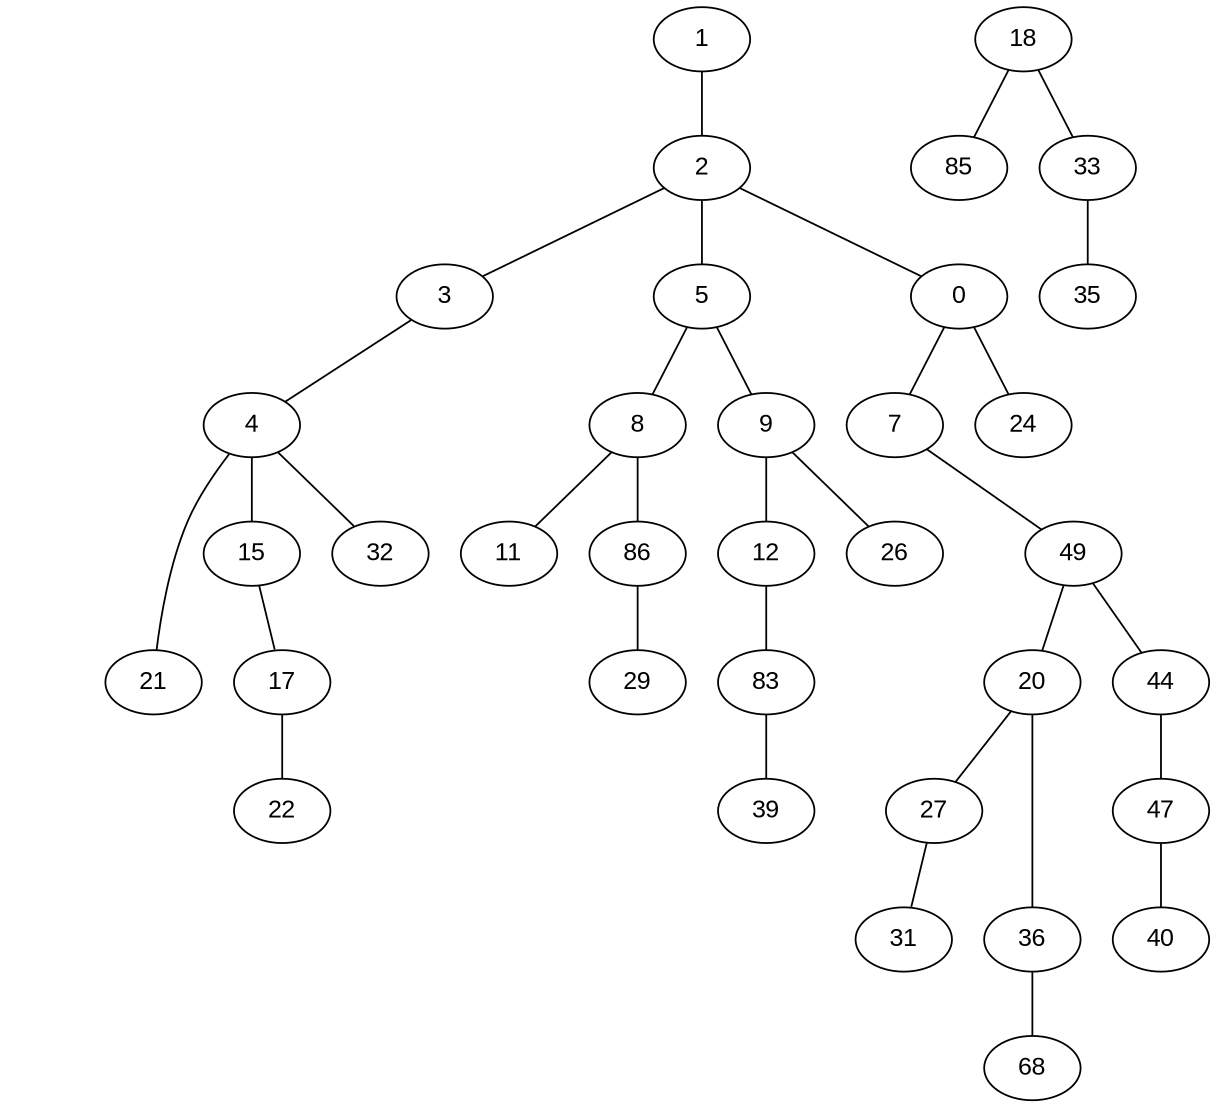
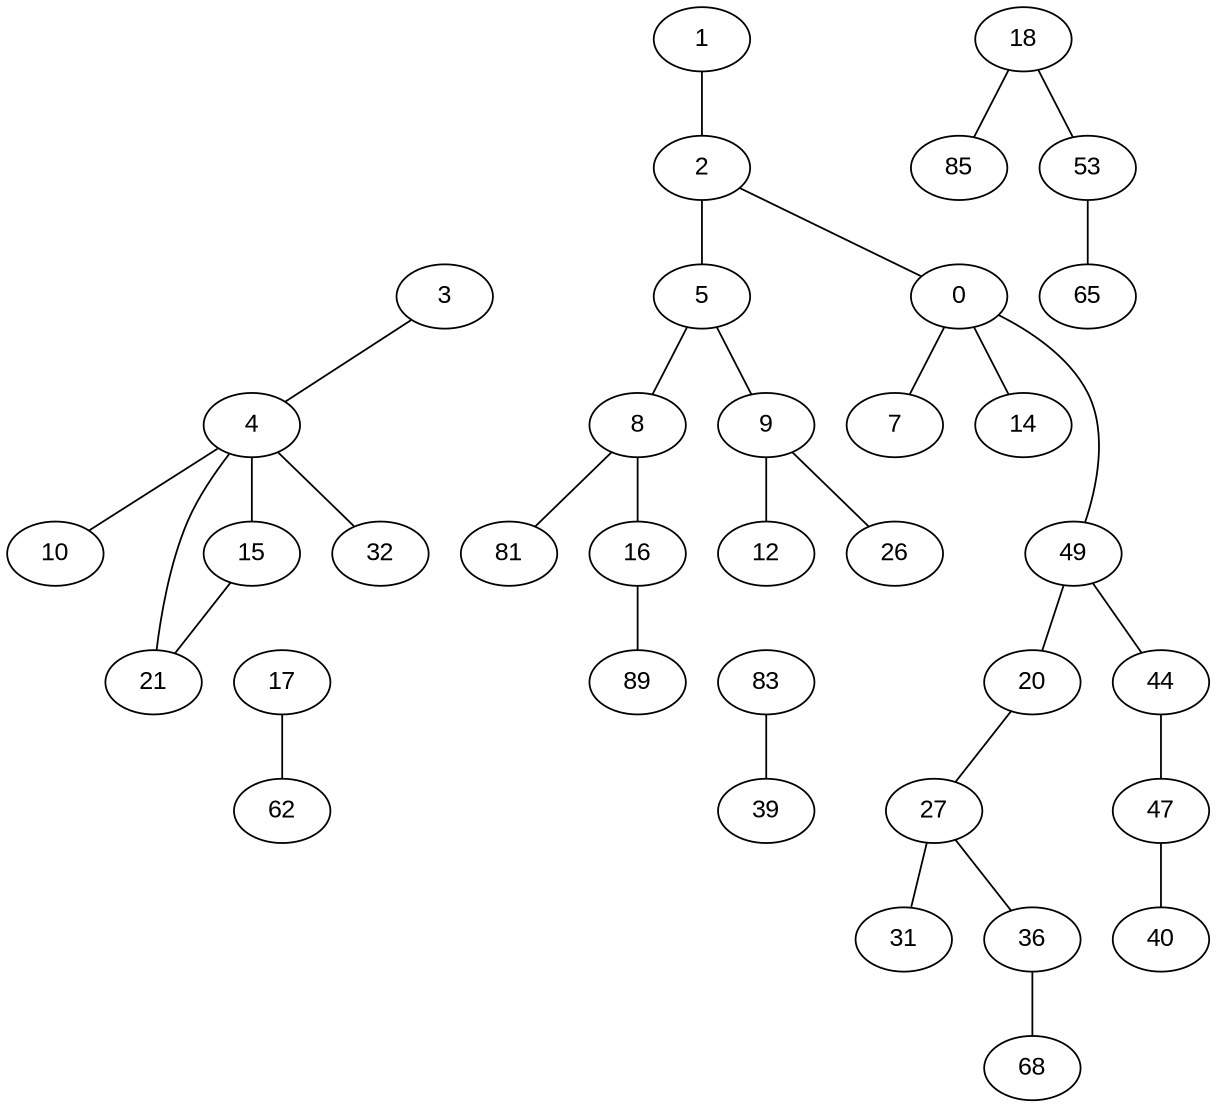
(1088, 168) -> (1088, 168)
(573, 232) -> none
(1088, 296) -> (1088, 296)
(1023, 425) -> (1023, 425)
(984, 489) -> (1090, 399)
none -> (55, 554)
(509, 554) -> (509, 554)
(638, 554) -> (638, 554)
(267, 618) -> (203, 618)
(766, 618) -> none
(638, 682) -> (638, 682)
(282, 811) -> (282, 811)
(1032, 811) -> (983, 875)
